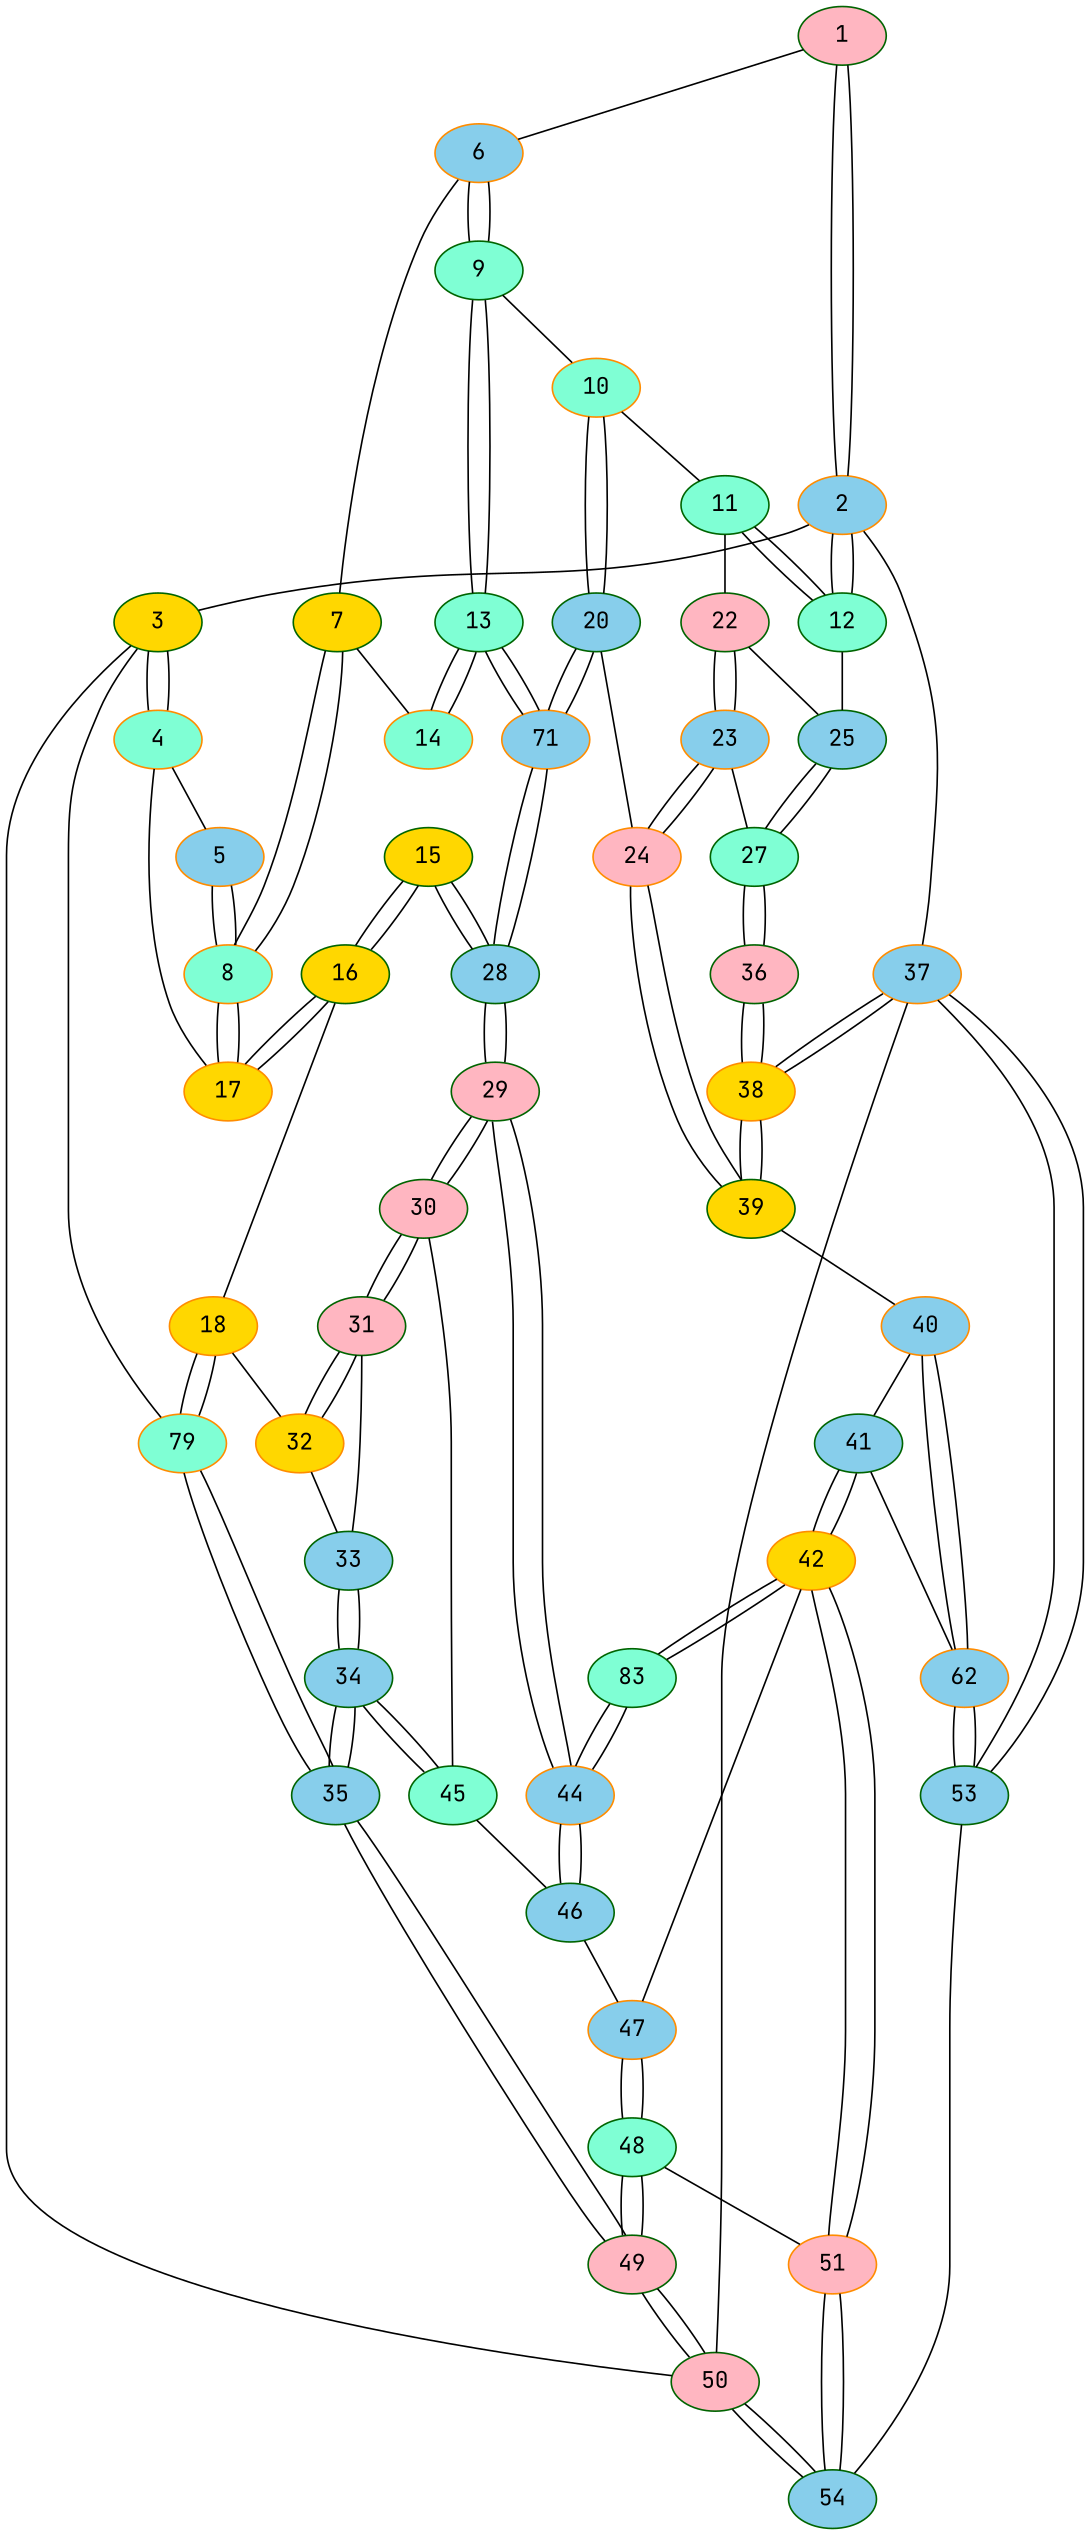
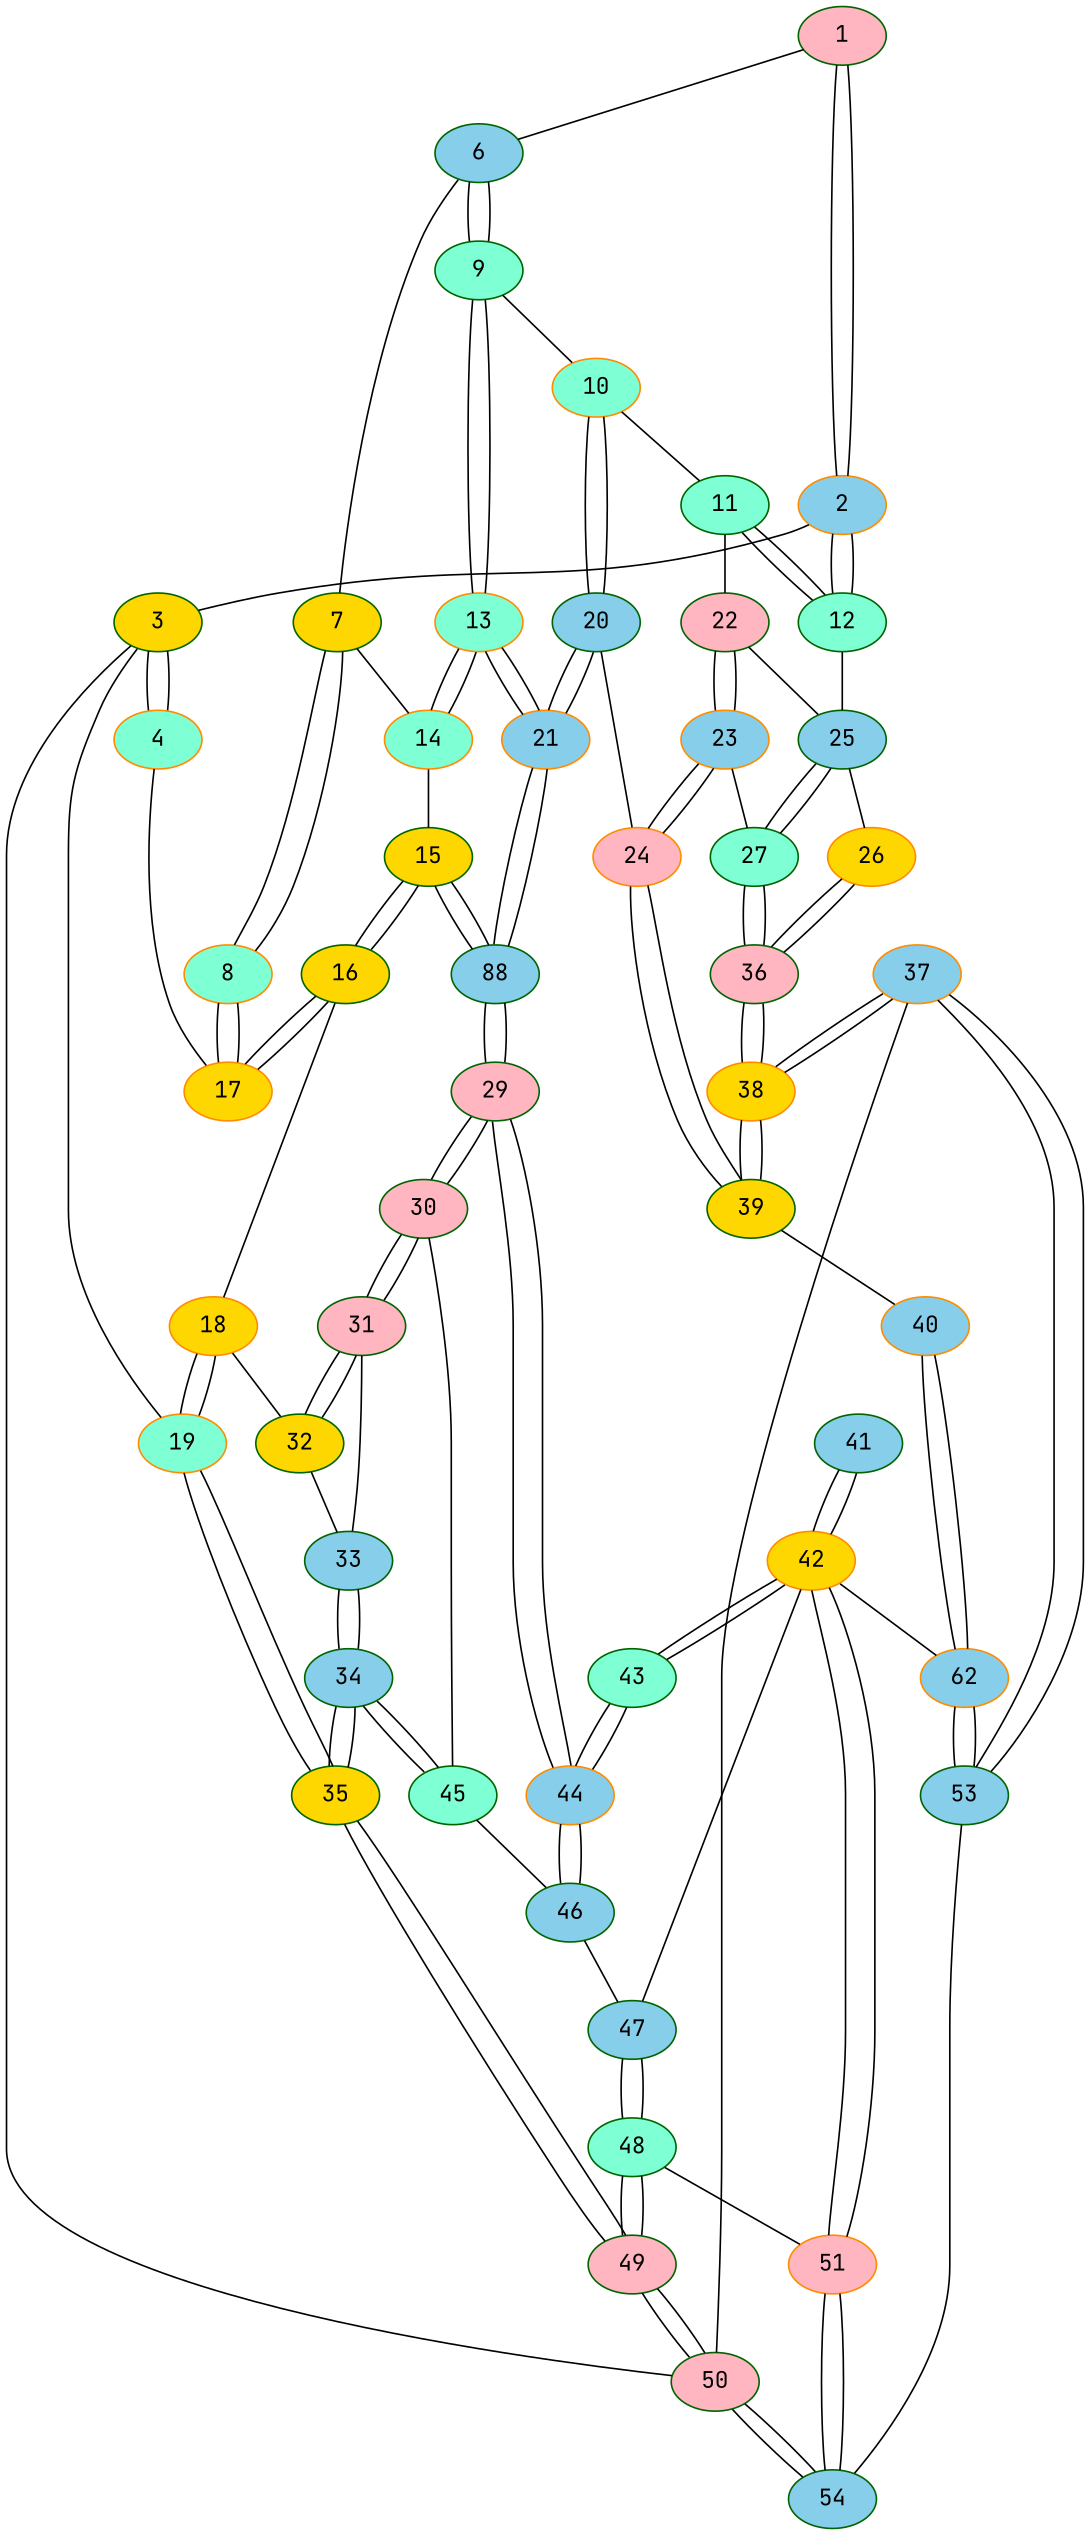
(479, 153) -> (479, 153)
(479, 622) -> (479, 622)
(936, 731) -> none
(546, 740) -> (546, 740)
none -> (428, 798)
(220, 857) -> none
none -> (872, 857)
(495, 974) -> (495, 974)
(892, 1385) -> none
(182, 1443) -> (182, 1443)
(300, 1443) -> (300, 1443)
(912, 1561) -> (888, 1620)
(632, 1678) -> (632, 1678)
(336, 1795) -> (336, 1795)
(632, 2030) -> (632, 2030)
